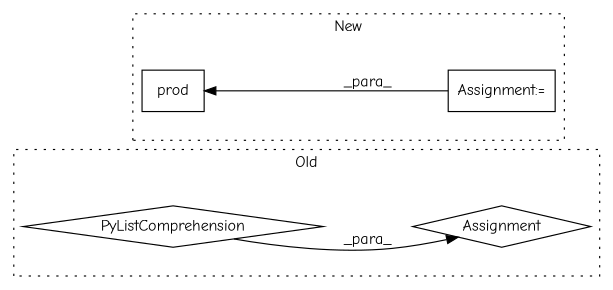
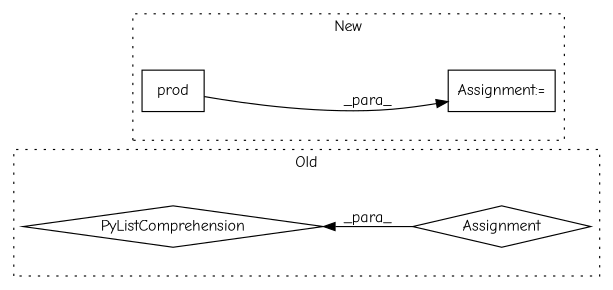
(332, 91) -> (320, 110)
(340, 250) -> (374, 227)
